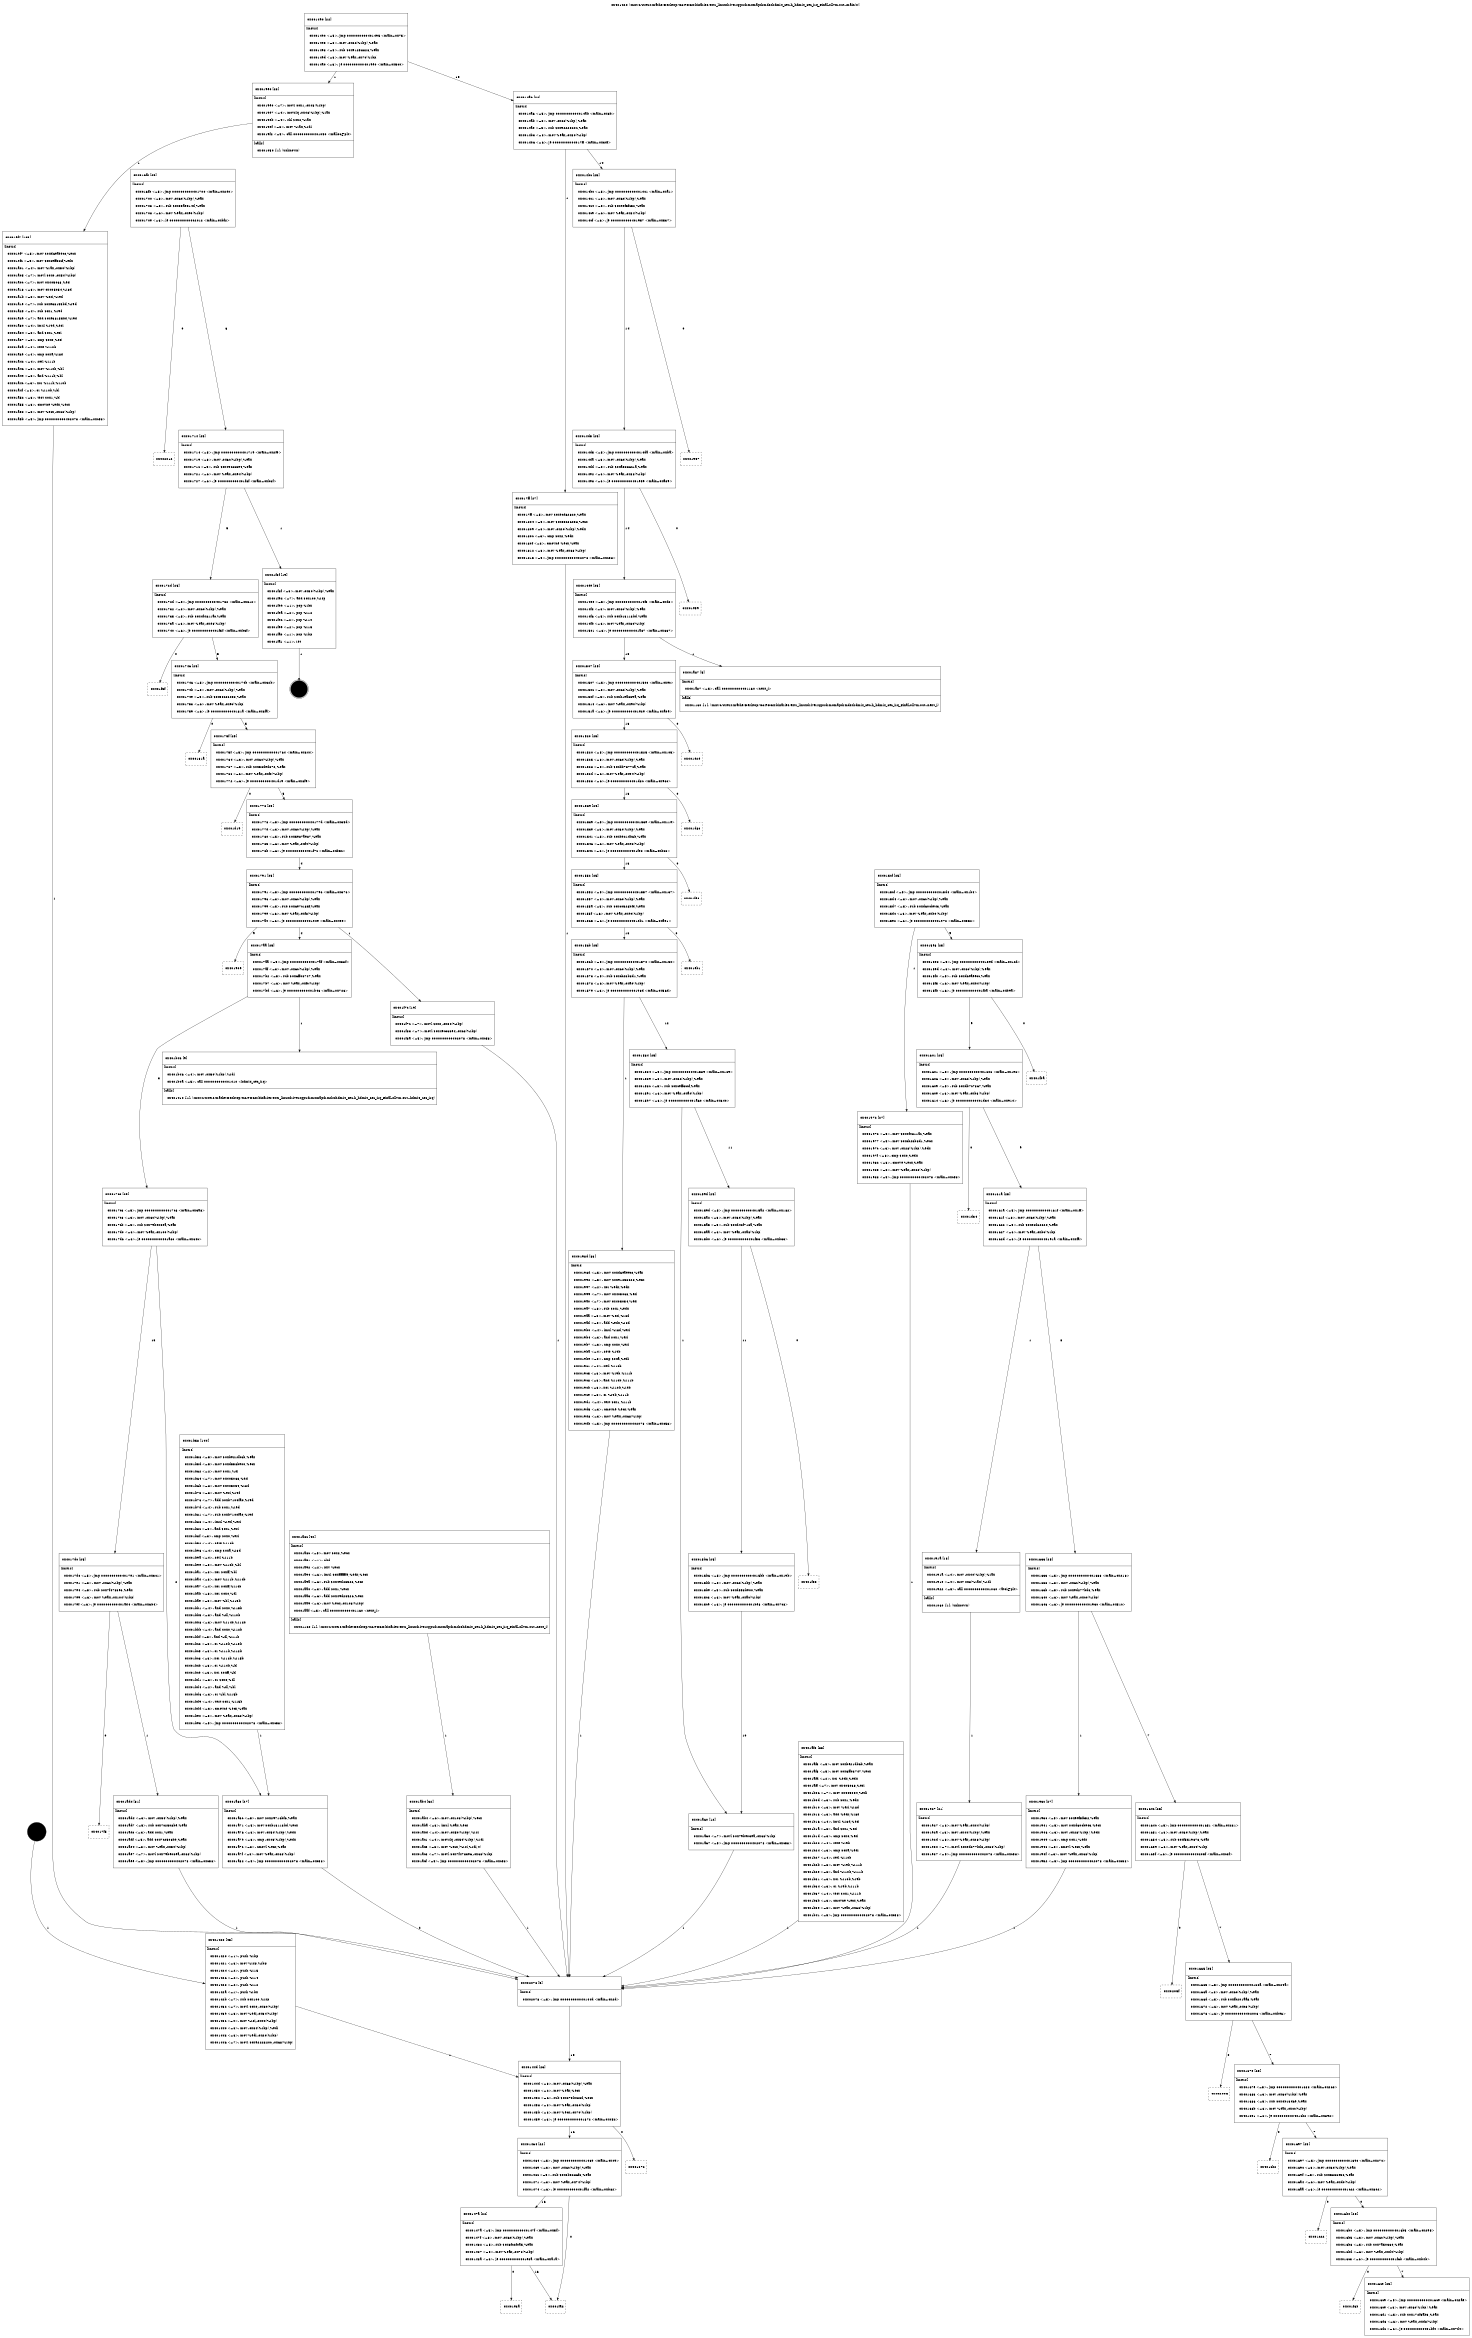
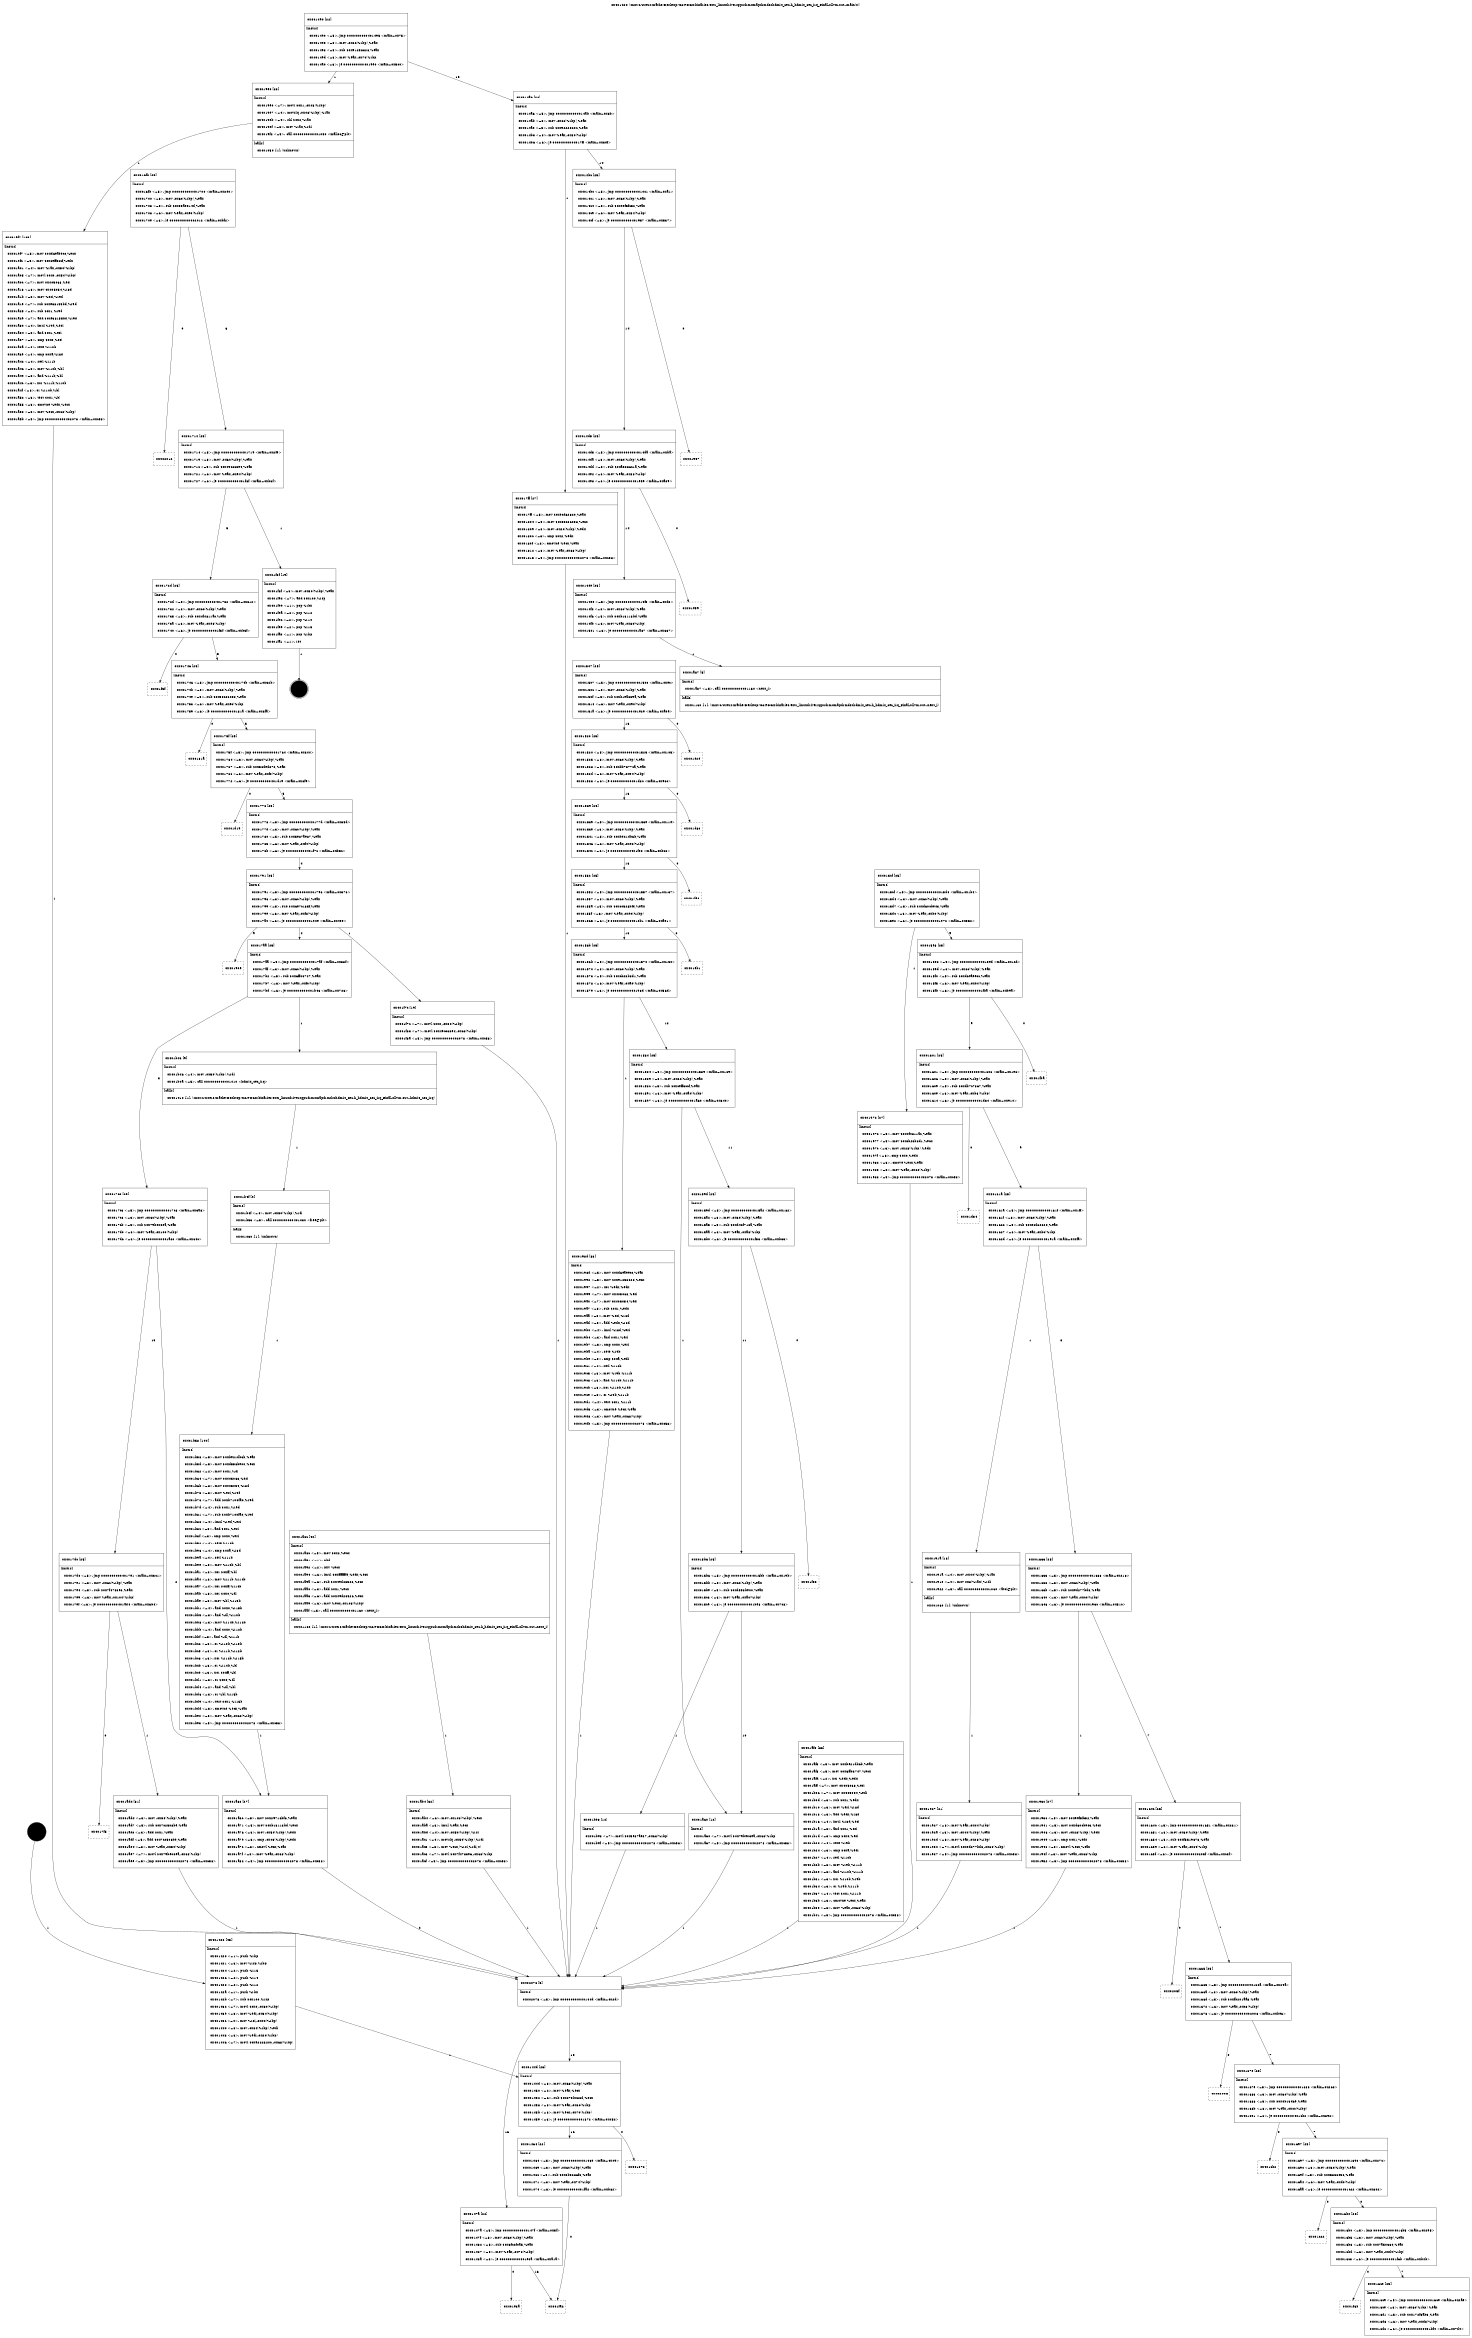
(624, 648) -> none
none -> (280, 1217)
none -> (633, 1832)
(541, 2201) -> (507, 2099)
